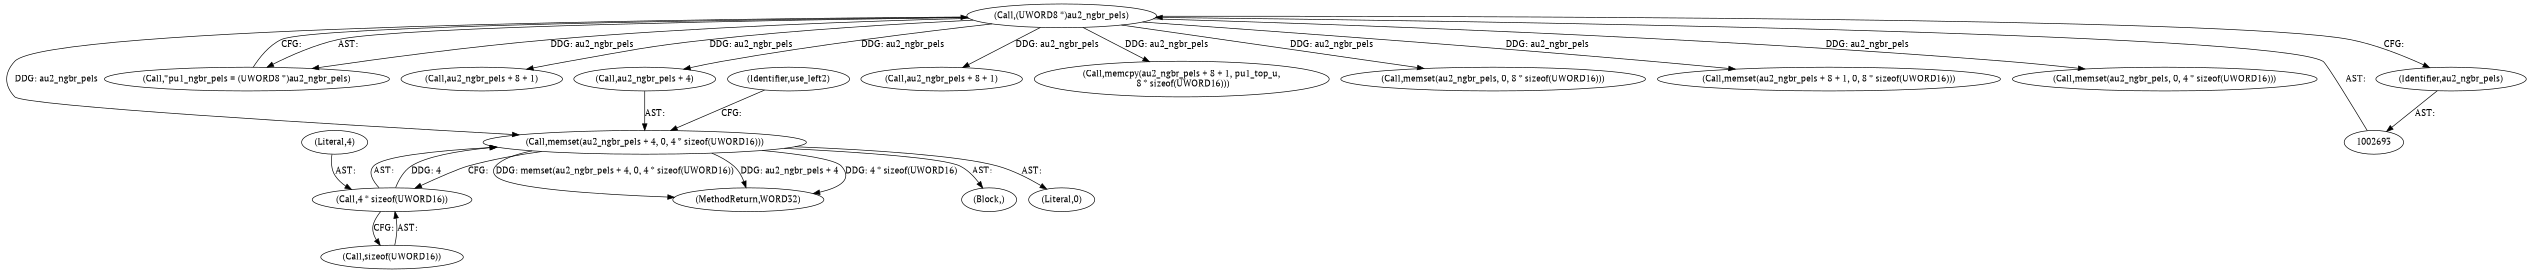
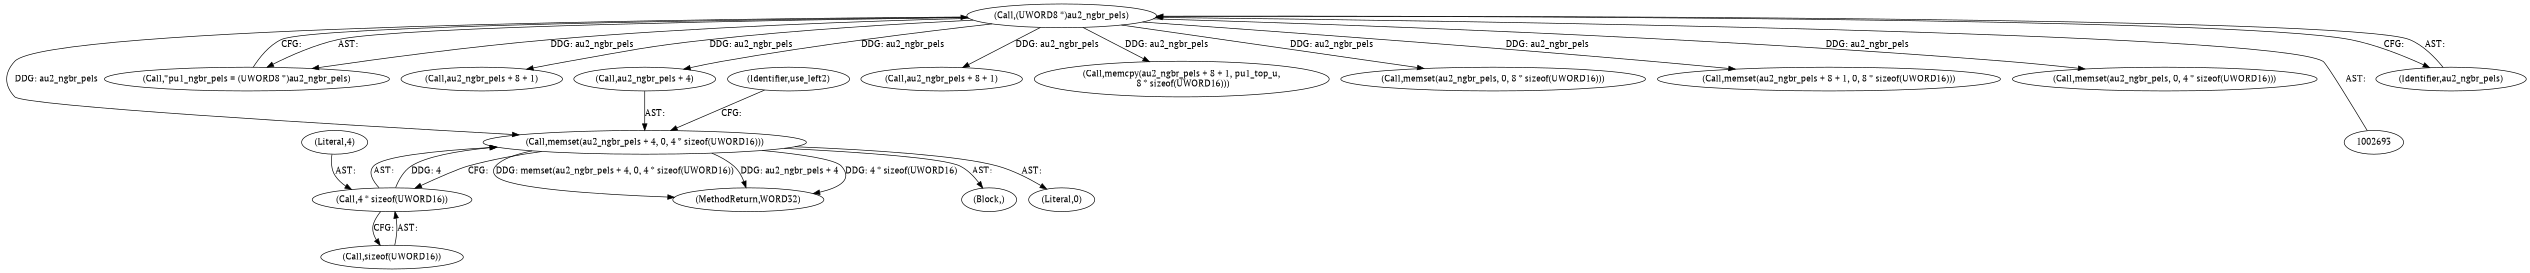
(2414, 109) -> (1809, 18)
